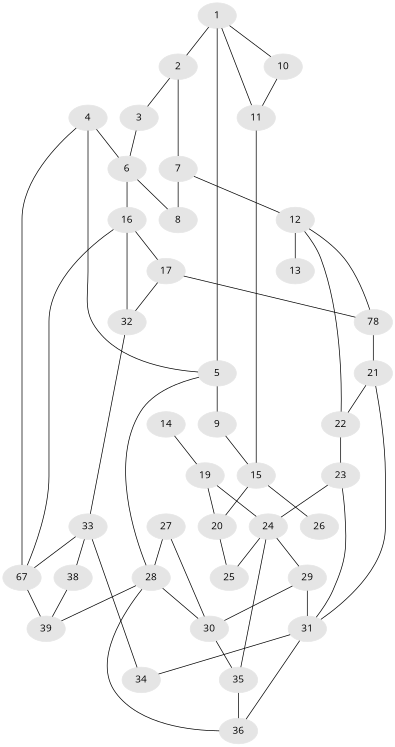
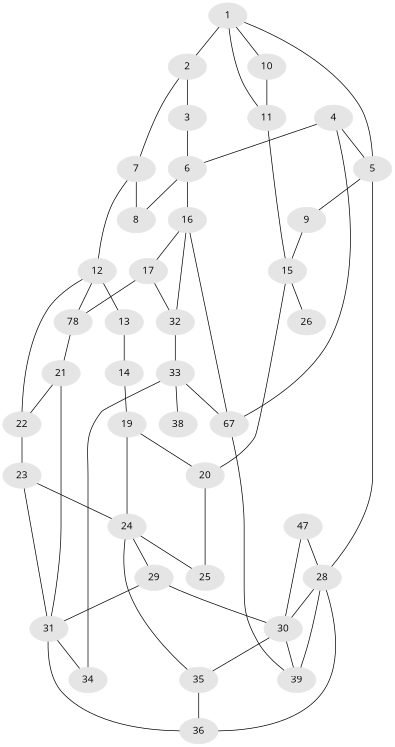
none -> (124, 348)
(166, 527) -> (303, 527)
(60, 603) -> (290, 654)
